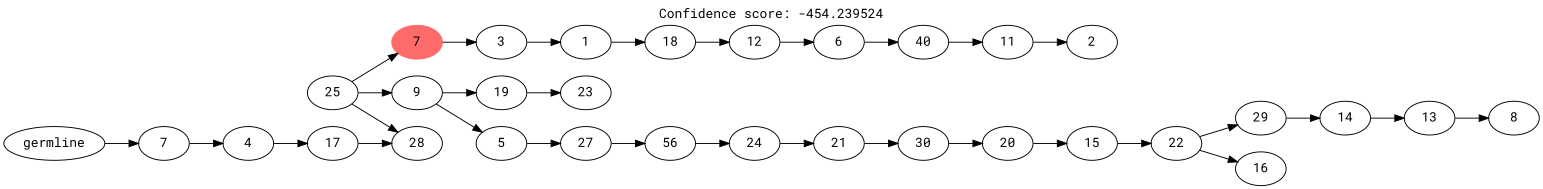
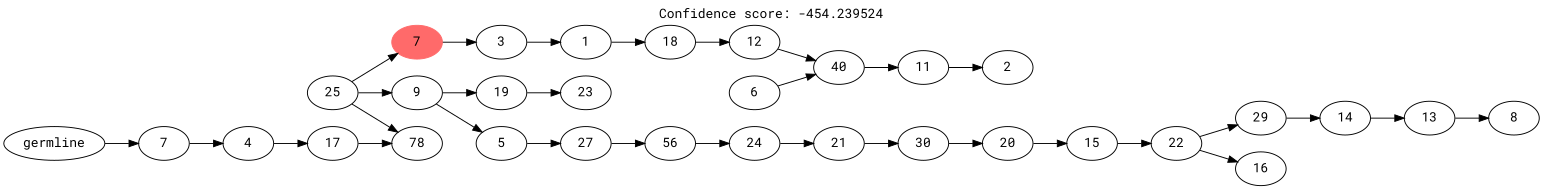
(792, 42) -> (792, 53)
(417, 143) -> (417, 143)
